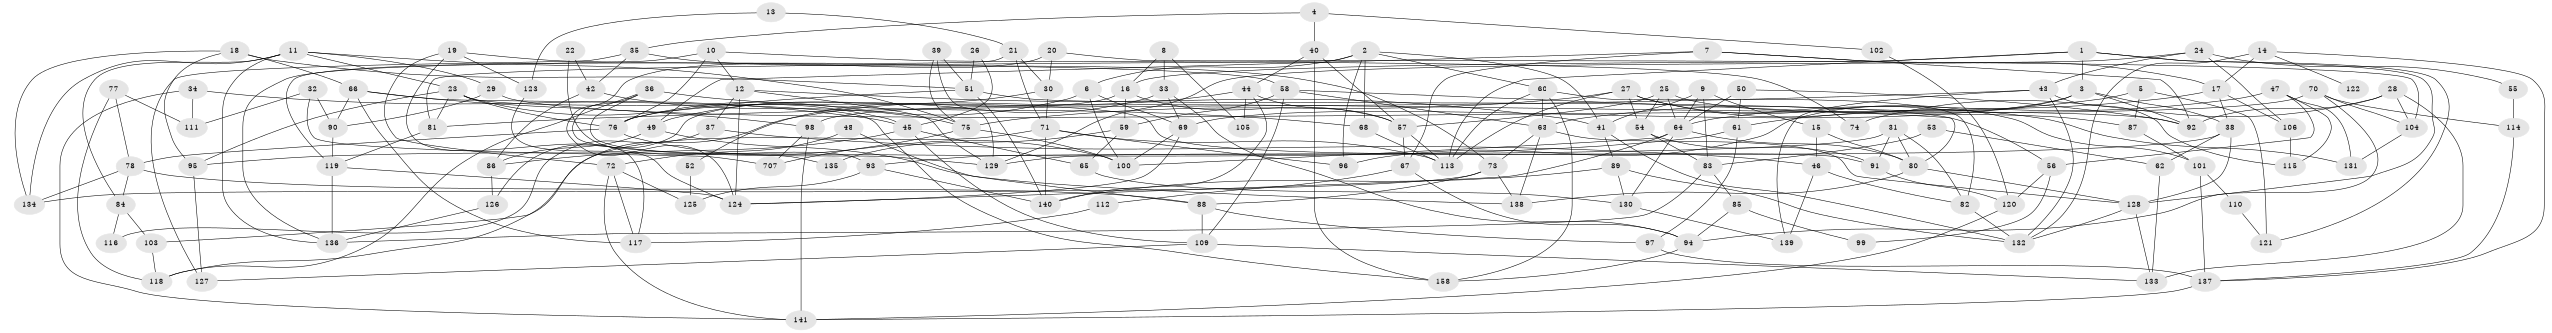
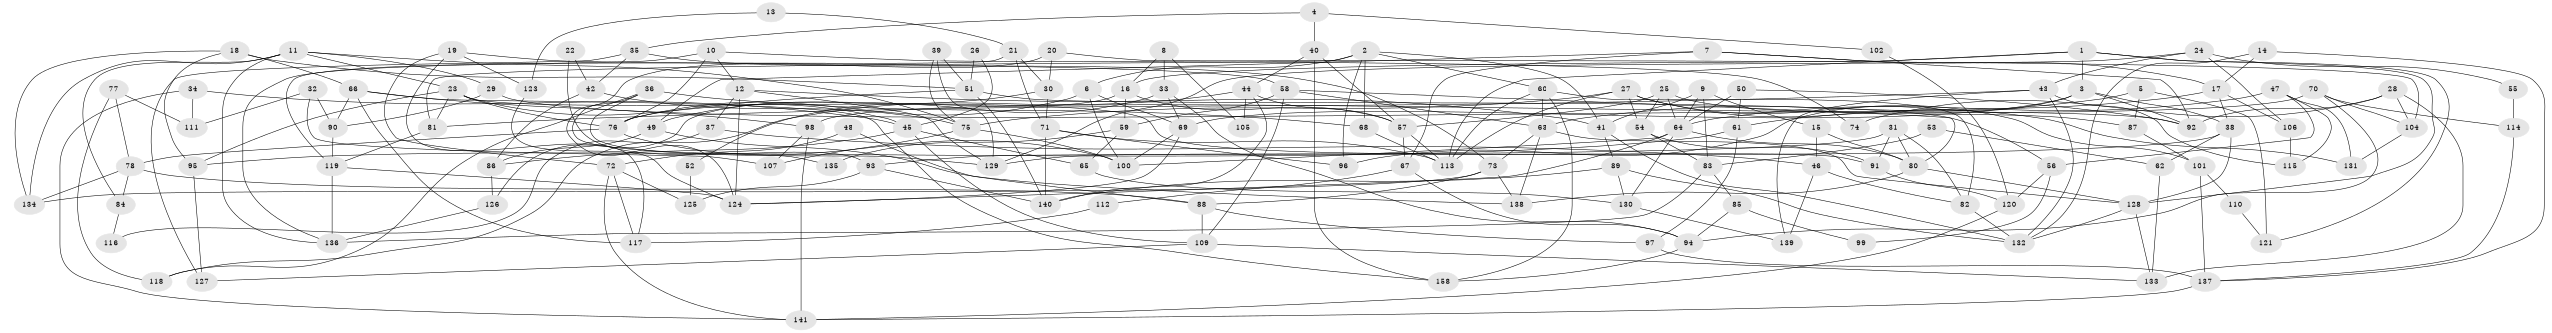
(2353, 89) -> none
(771, 166) -> (771, 166)
(151, 243) -> none
